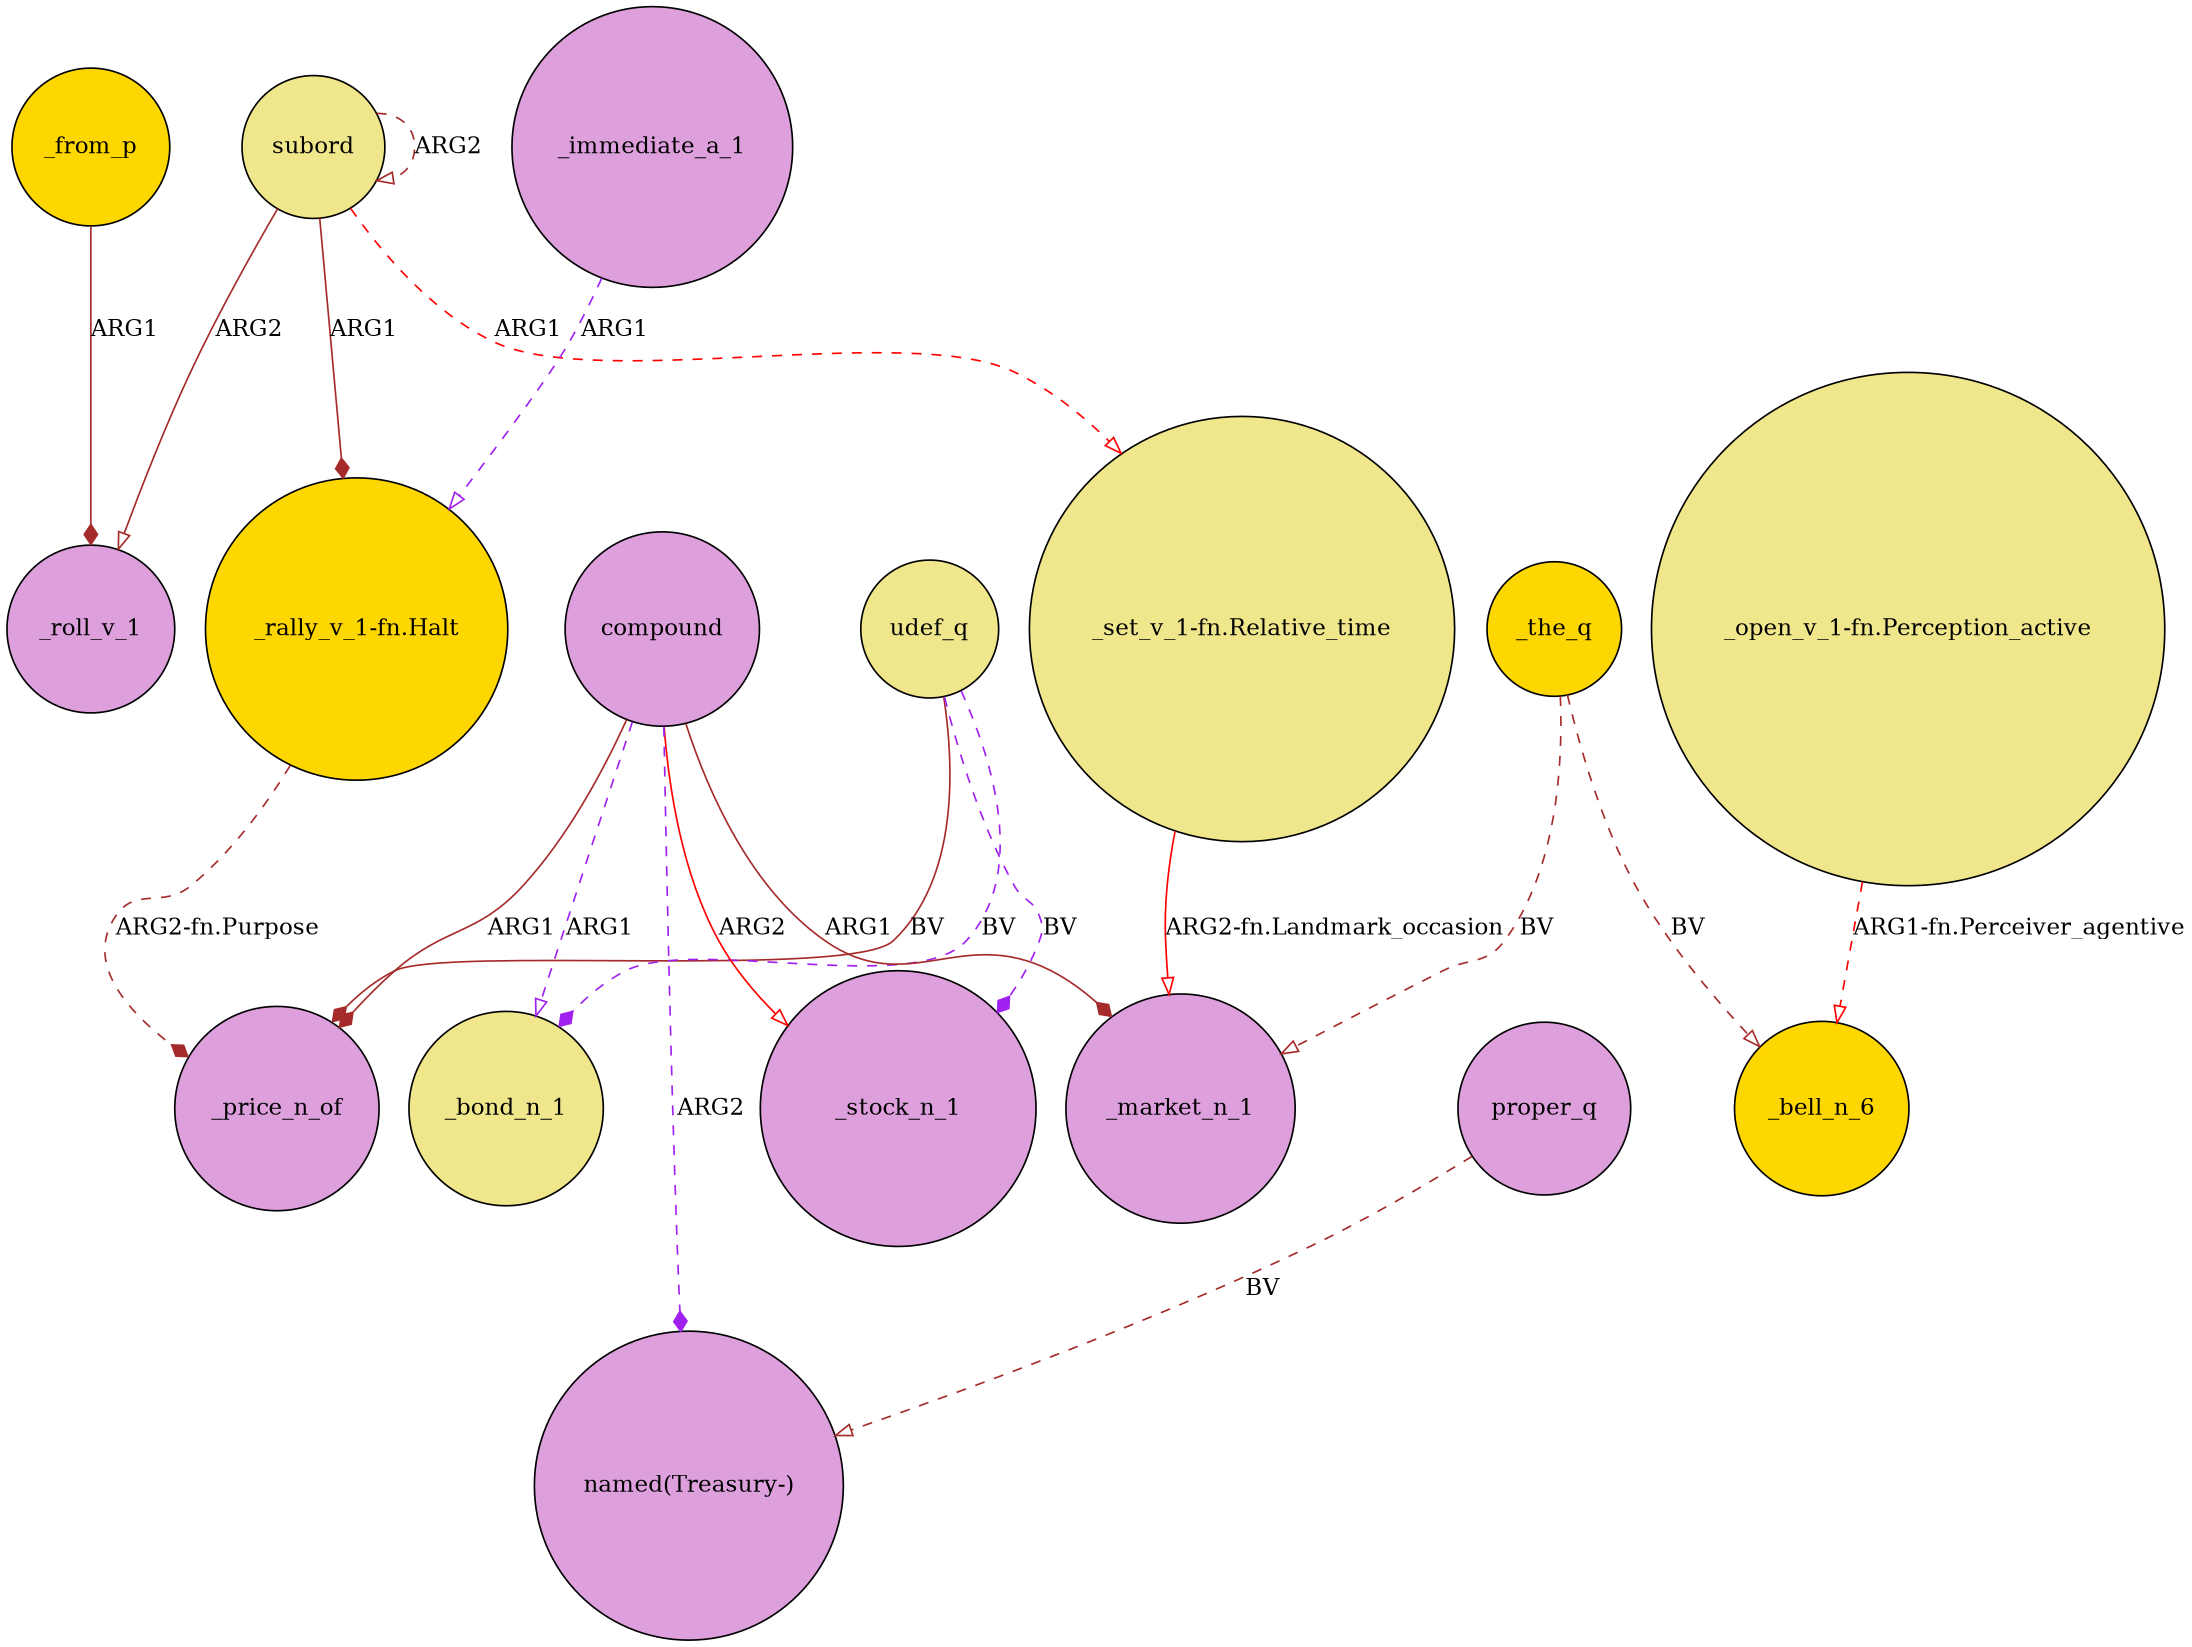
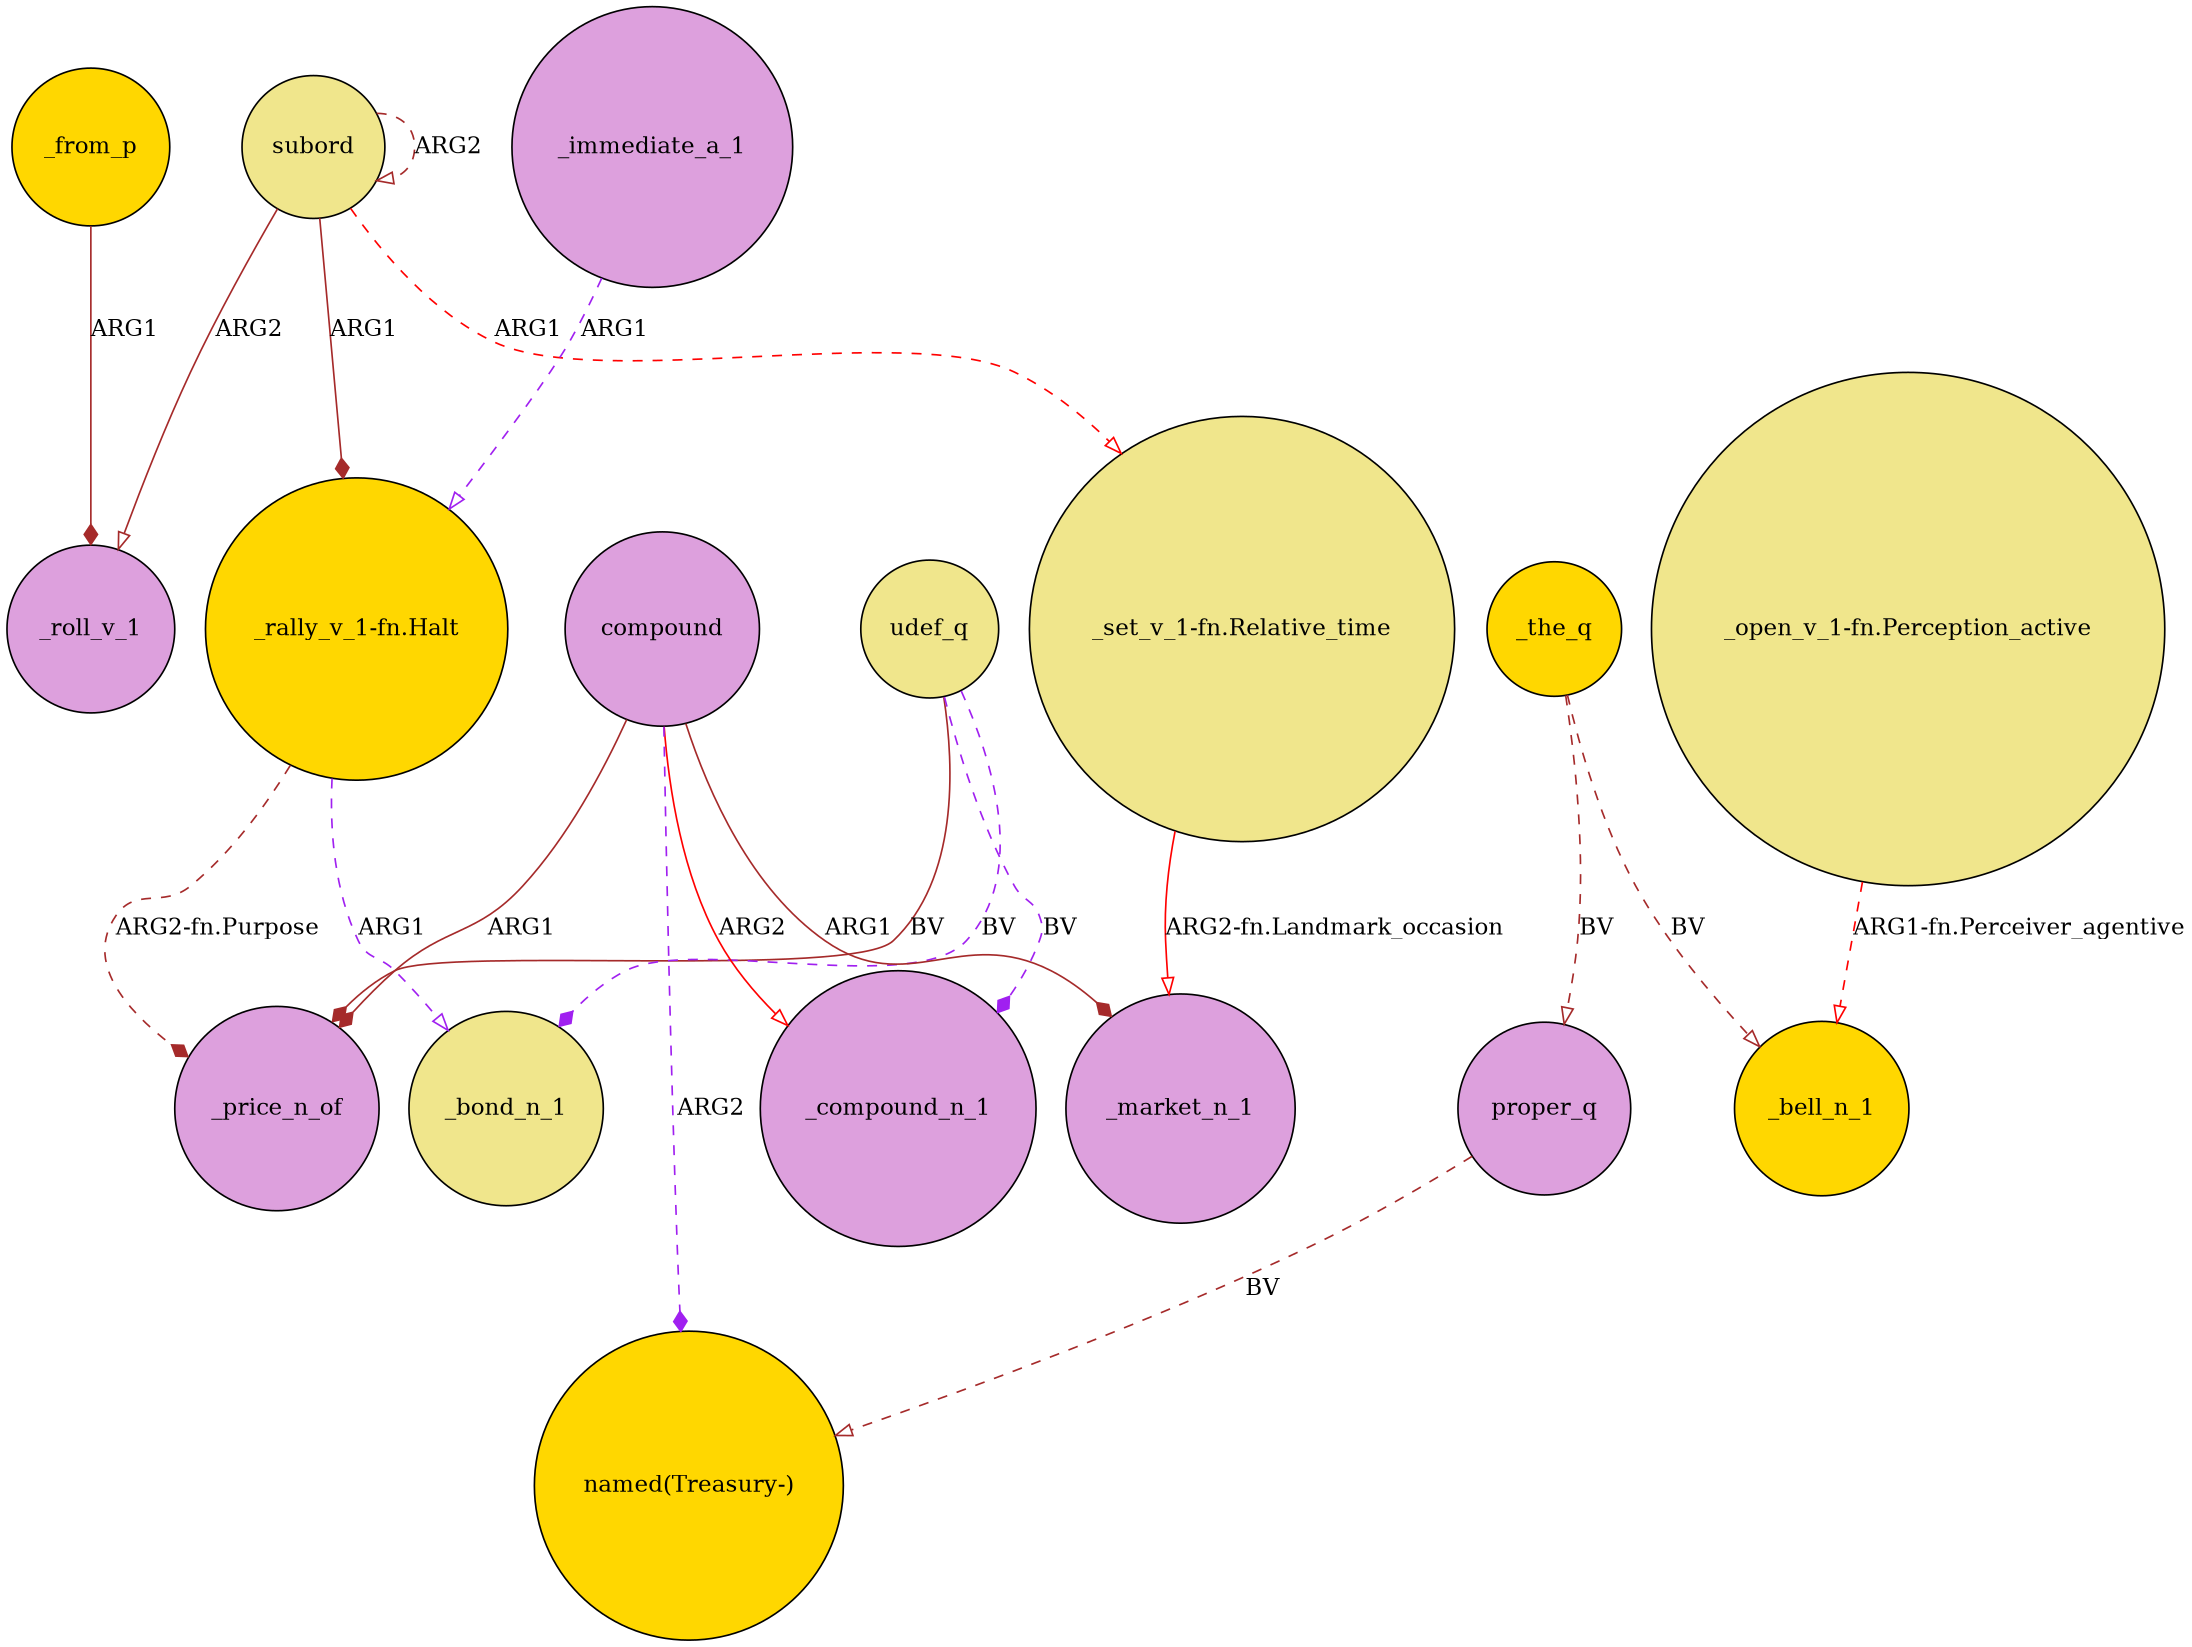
(587, 861) -> (348, 915)
(1510, 932) -> (1580, 852)
(898, 1109) -> (898, 1109)
(1822, 1109) -> (1822, 1109)
(689, 1486) -> (689, 1486)
